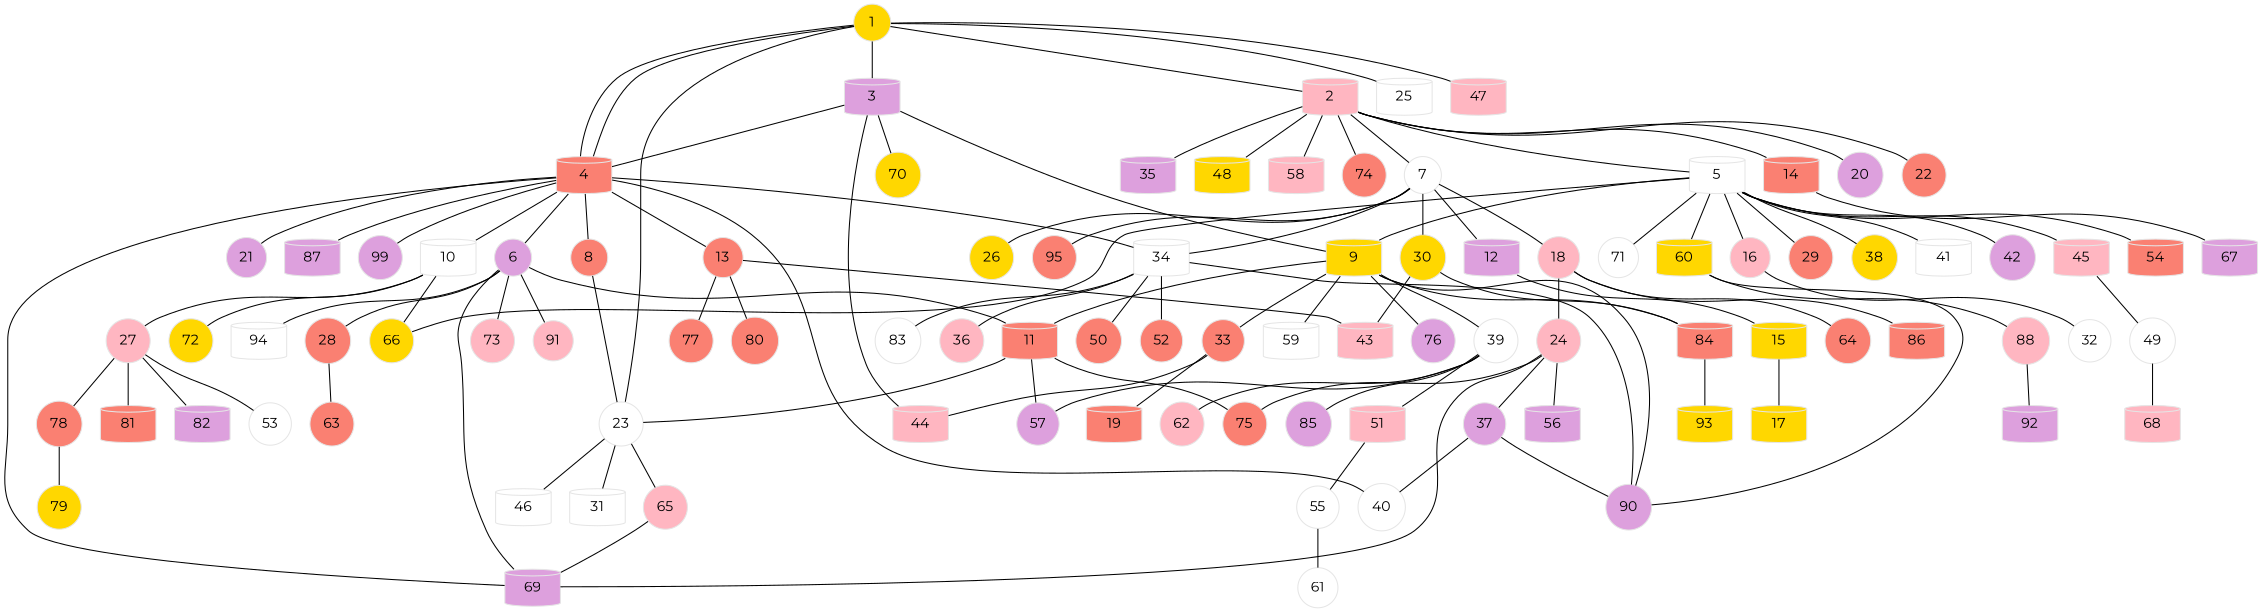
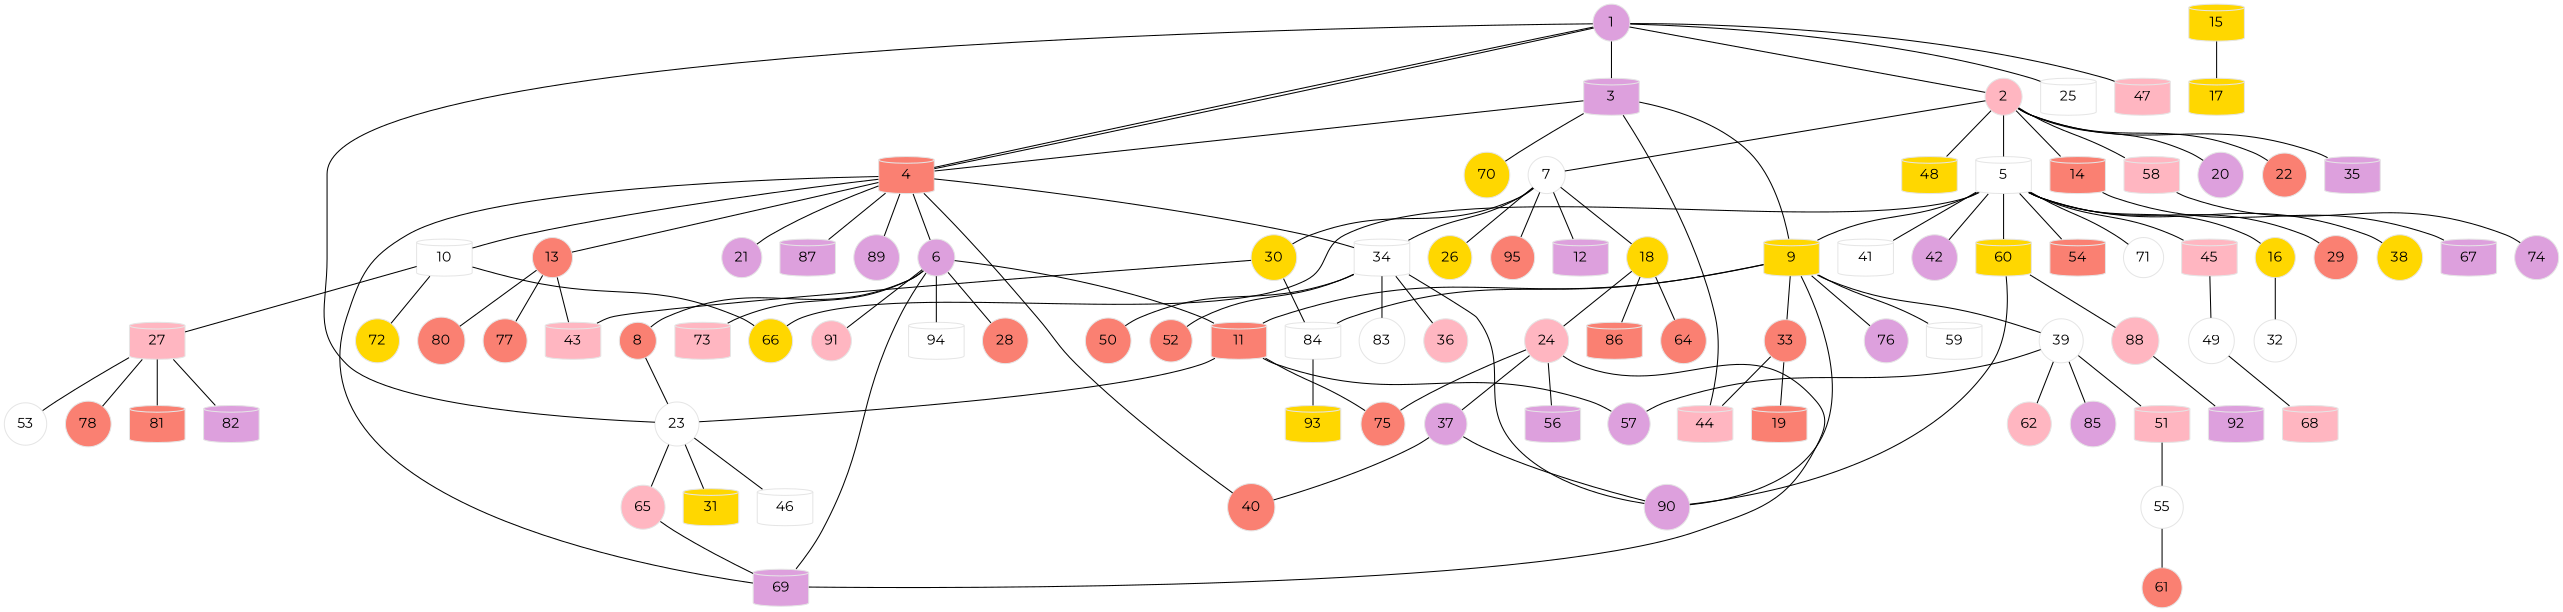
(872, 23) -> (1611, 23)
(1330, 97) -> (2004, 97)
(1347, 135) -> (2376, 213)
(1364, 175) -> (2537, 258)
(587, 216) -> (787, 299)
(380, 258) -> (877, 258)
(1559, 258) -> (1647, 258)
(1750, 258) -> (2275, 258)
(1624, 298) -> none
(128, 341) -> (157, 341)
(492, 341) -> (703, 341)
(1705, 341) -> (1313, 341)
(332, 424) -> none
(59, 507) -> none
(597, 507) -> (711, 507)
(1382, 507) -> (1251, 507)
(1318, 588) -> (2162, 588)
